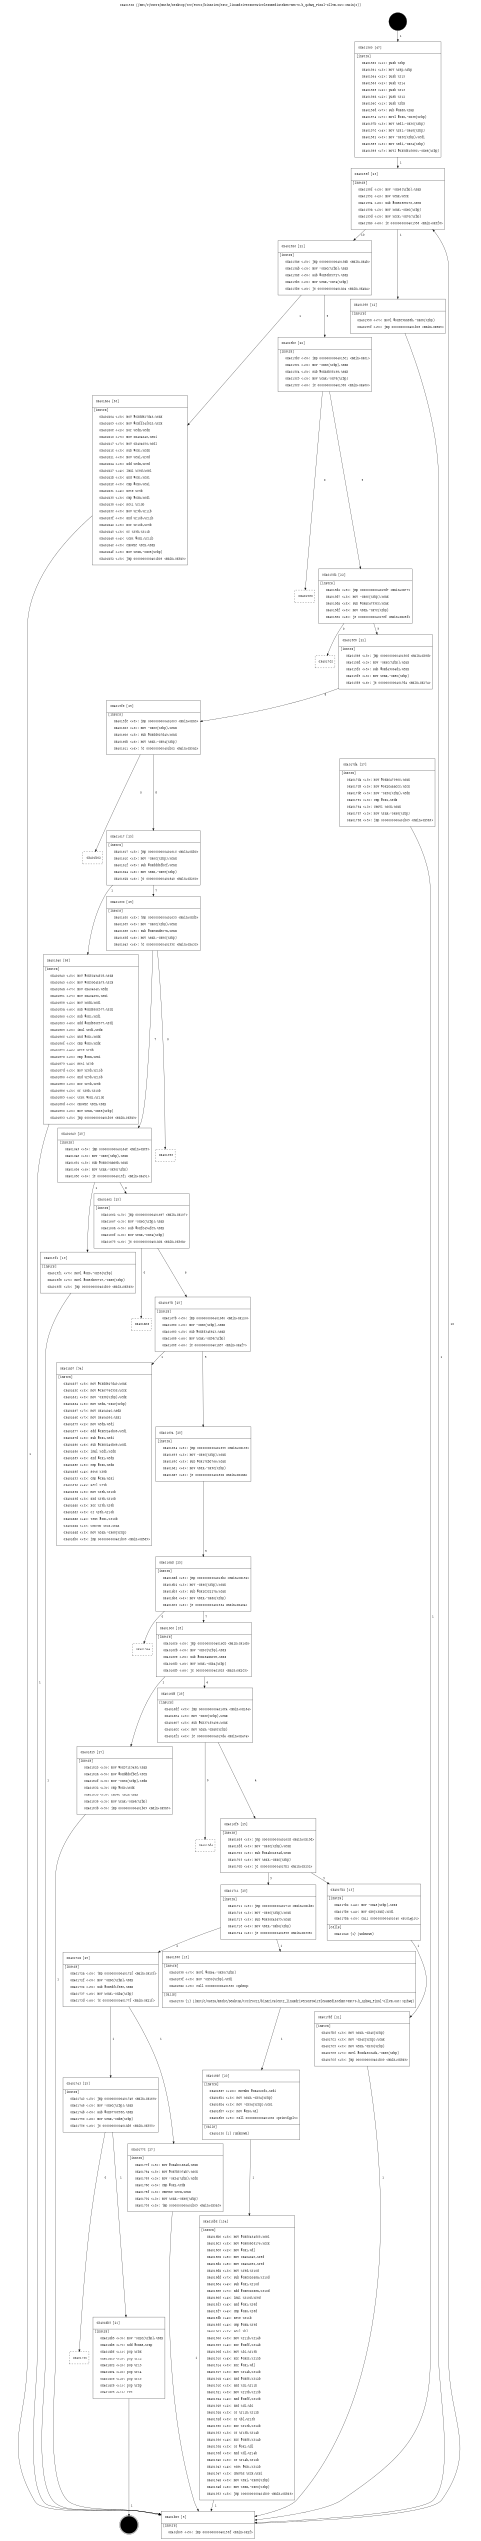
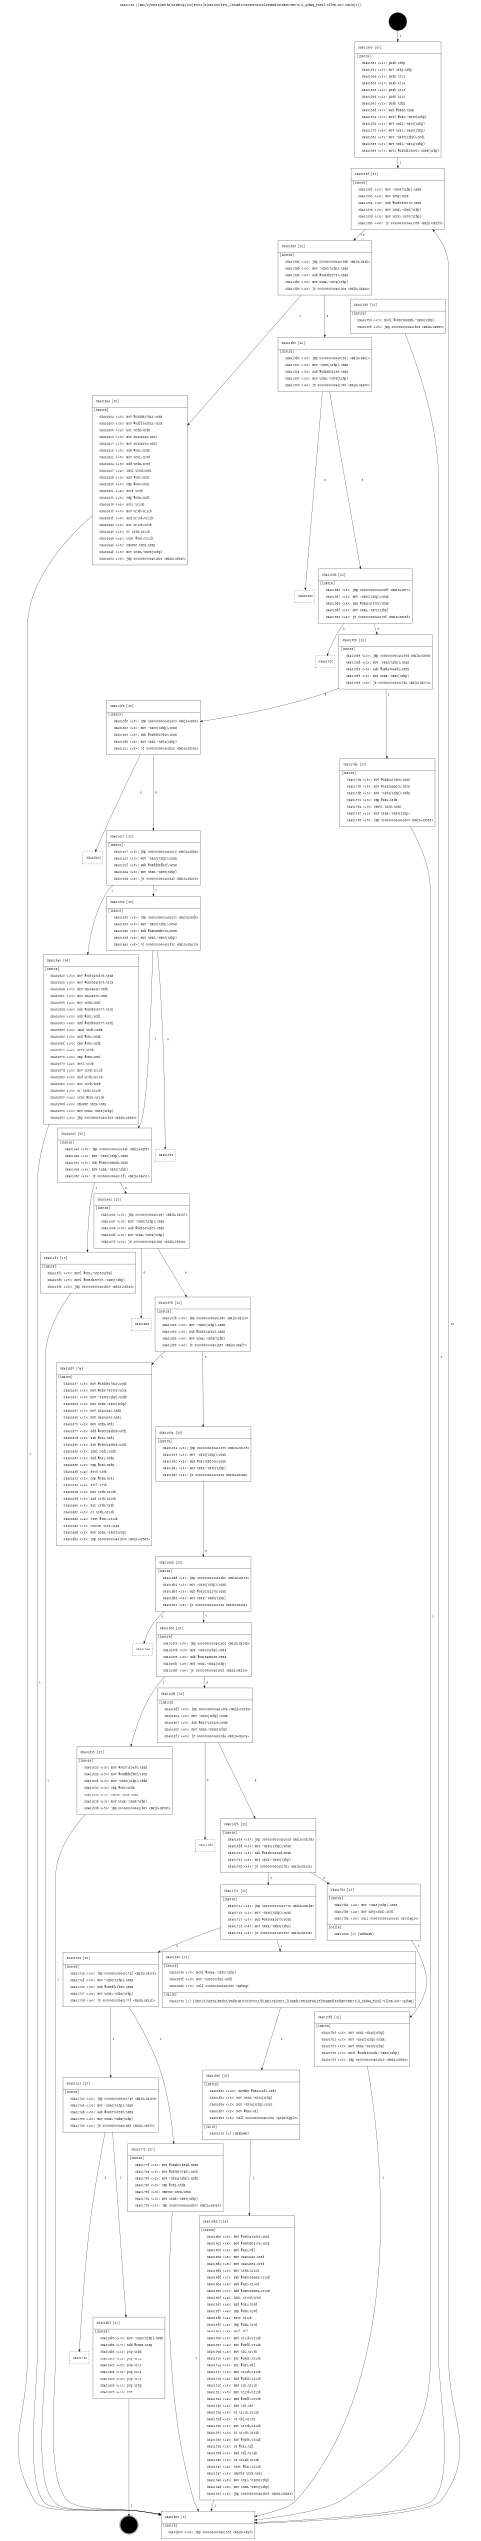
(398, 263) -> none
none -> (386, 723)
